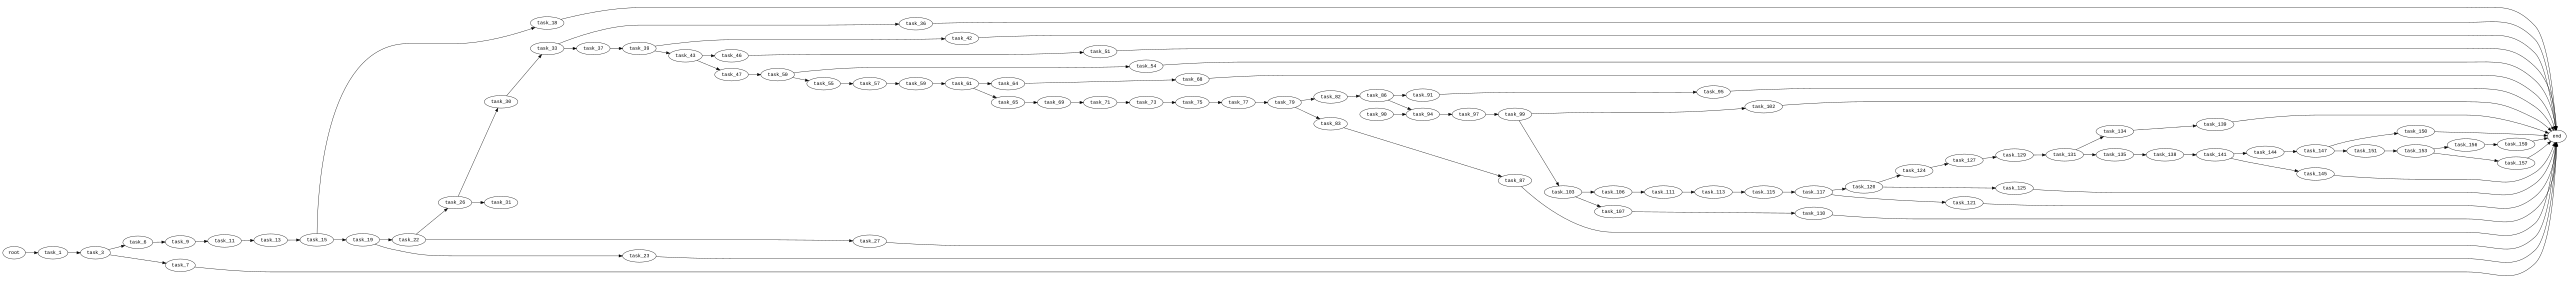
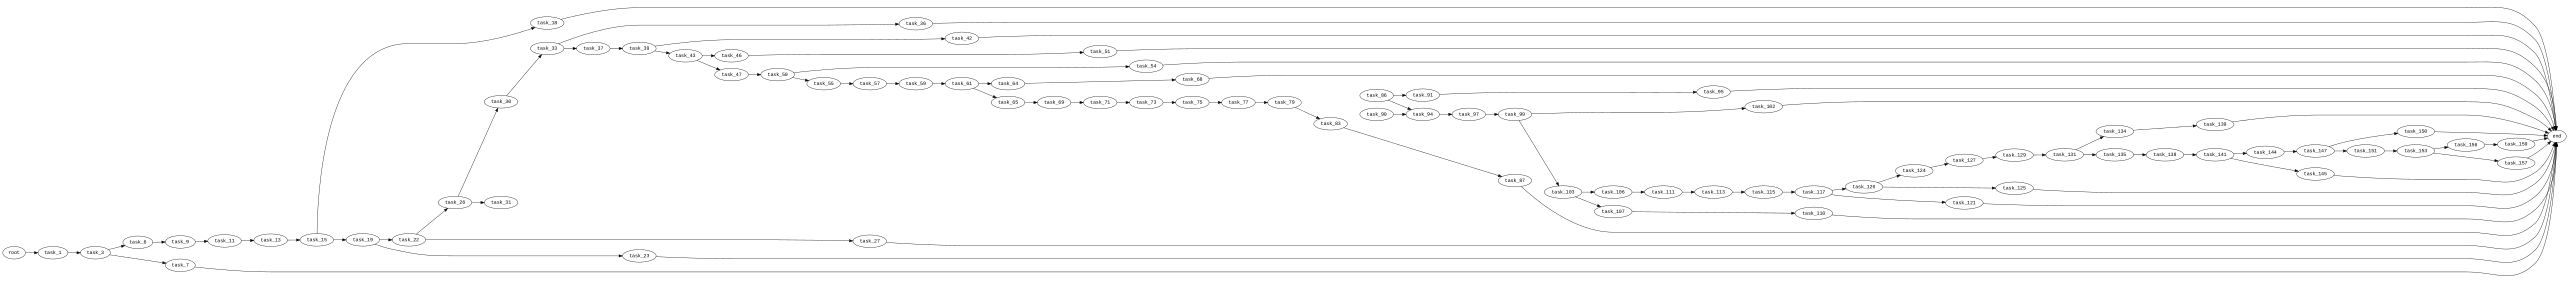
(1331, 97) -> none
